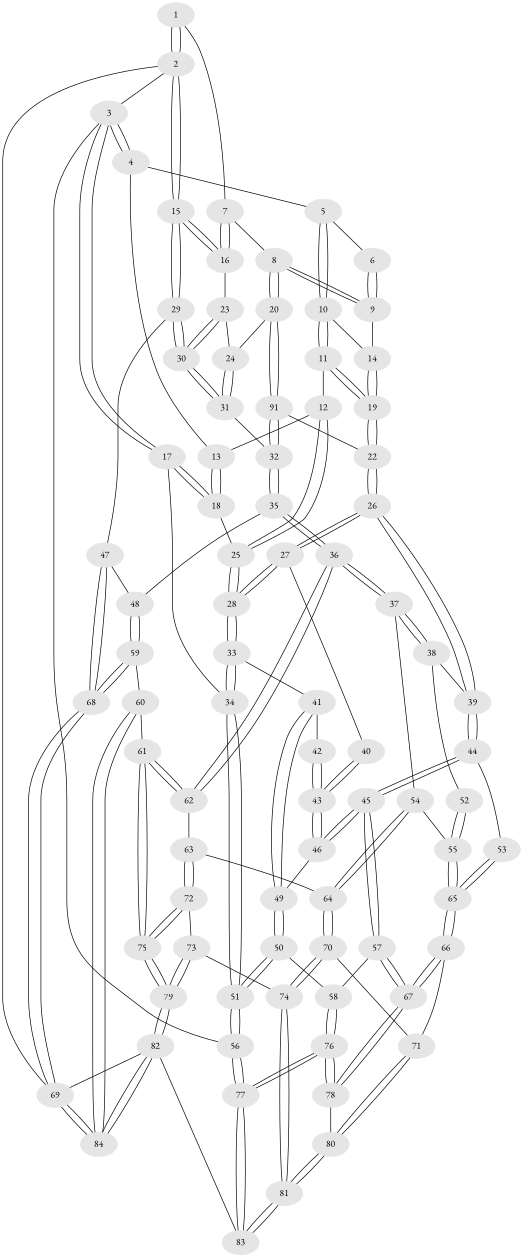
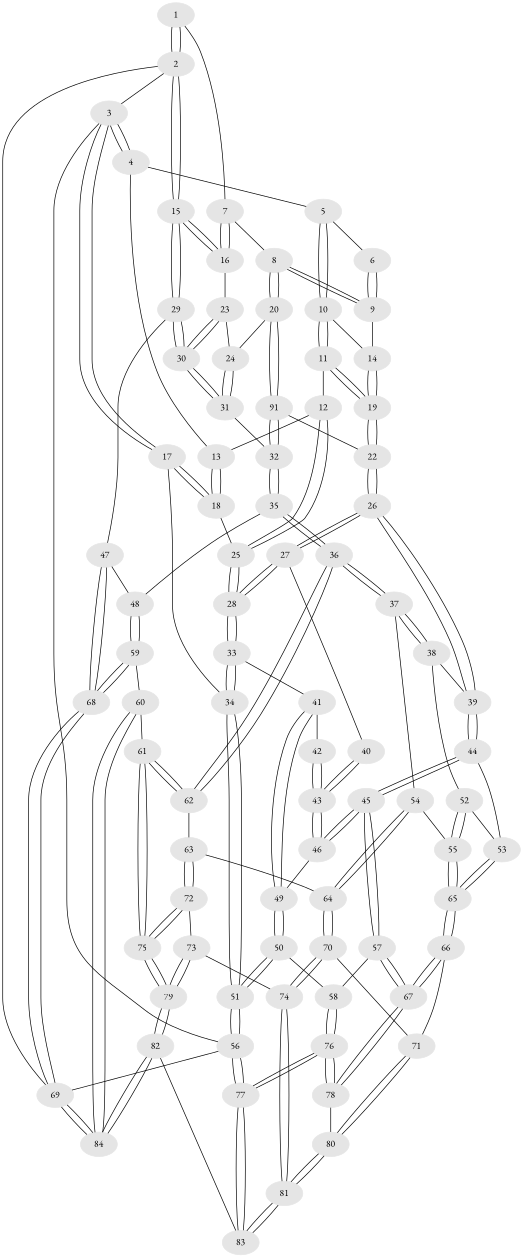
none -> (483, 825)
(111, 1068) -> (152, 1069)
